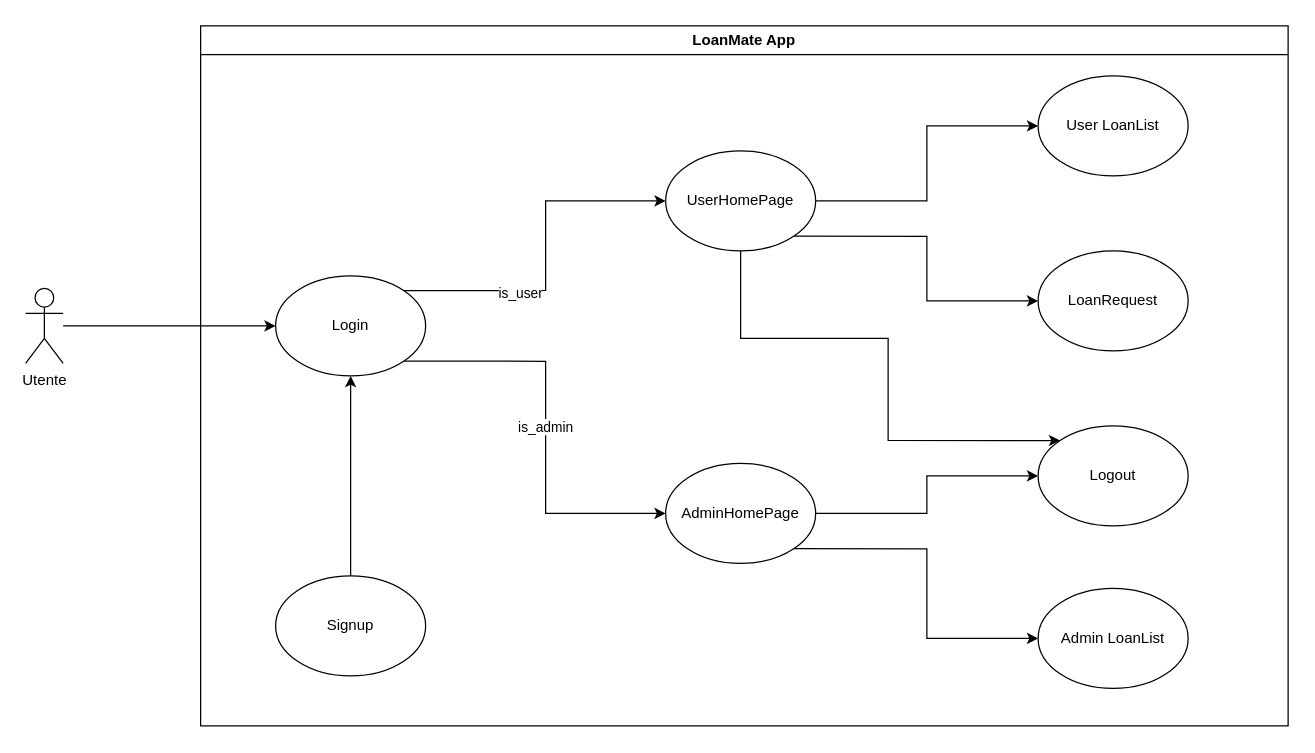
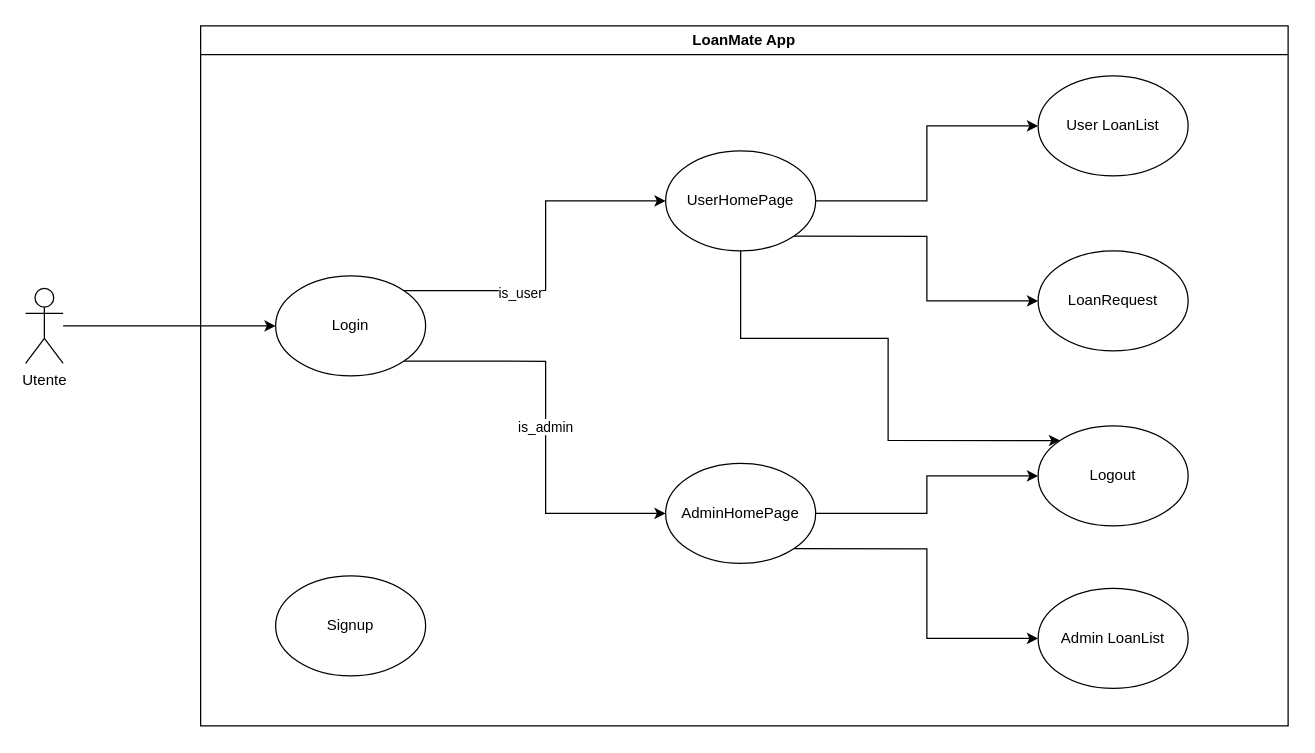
(351, 480) -> none
